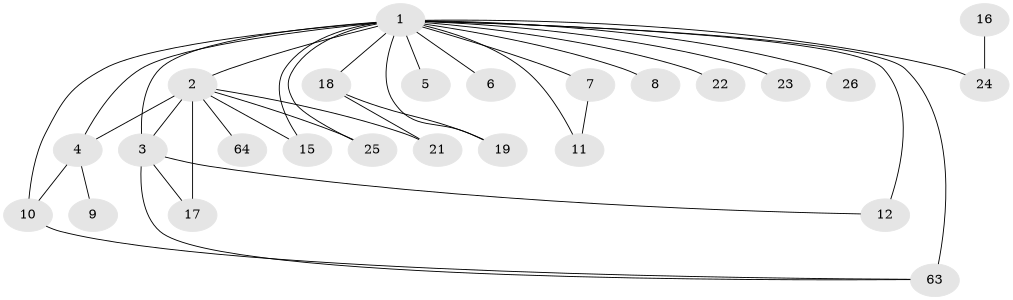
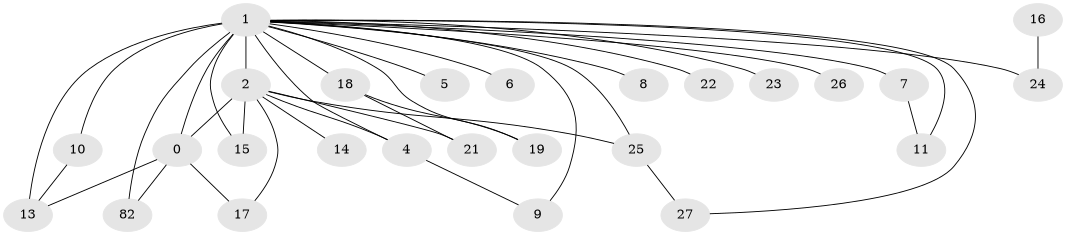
none -> (524, 58)
(143, 150) -> (177, 150)
(242, 150) -> (342, 150)
(53, 183) -> none
none -> (685, 215)
(885, 215) -> (127, 215)
(935, 280) -> (28, 215)
